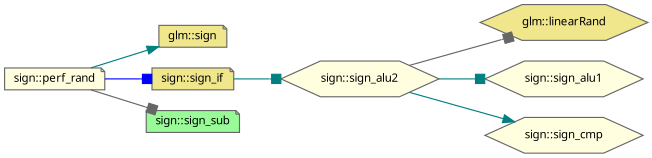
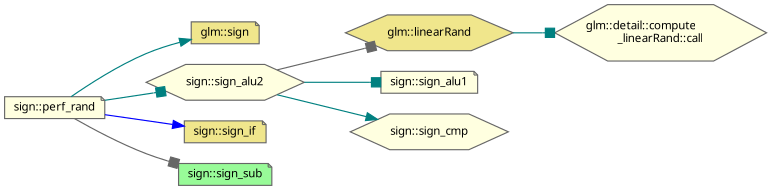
none -> (661, 33)
(122, 79) -> (139, 120)
(251, 79) -> (129, 97)
(564, 79) -> (429, 82)
